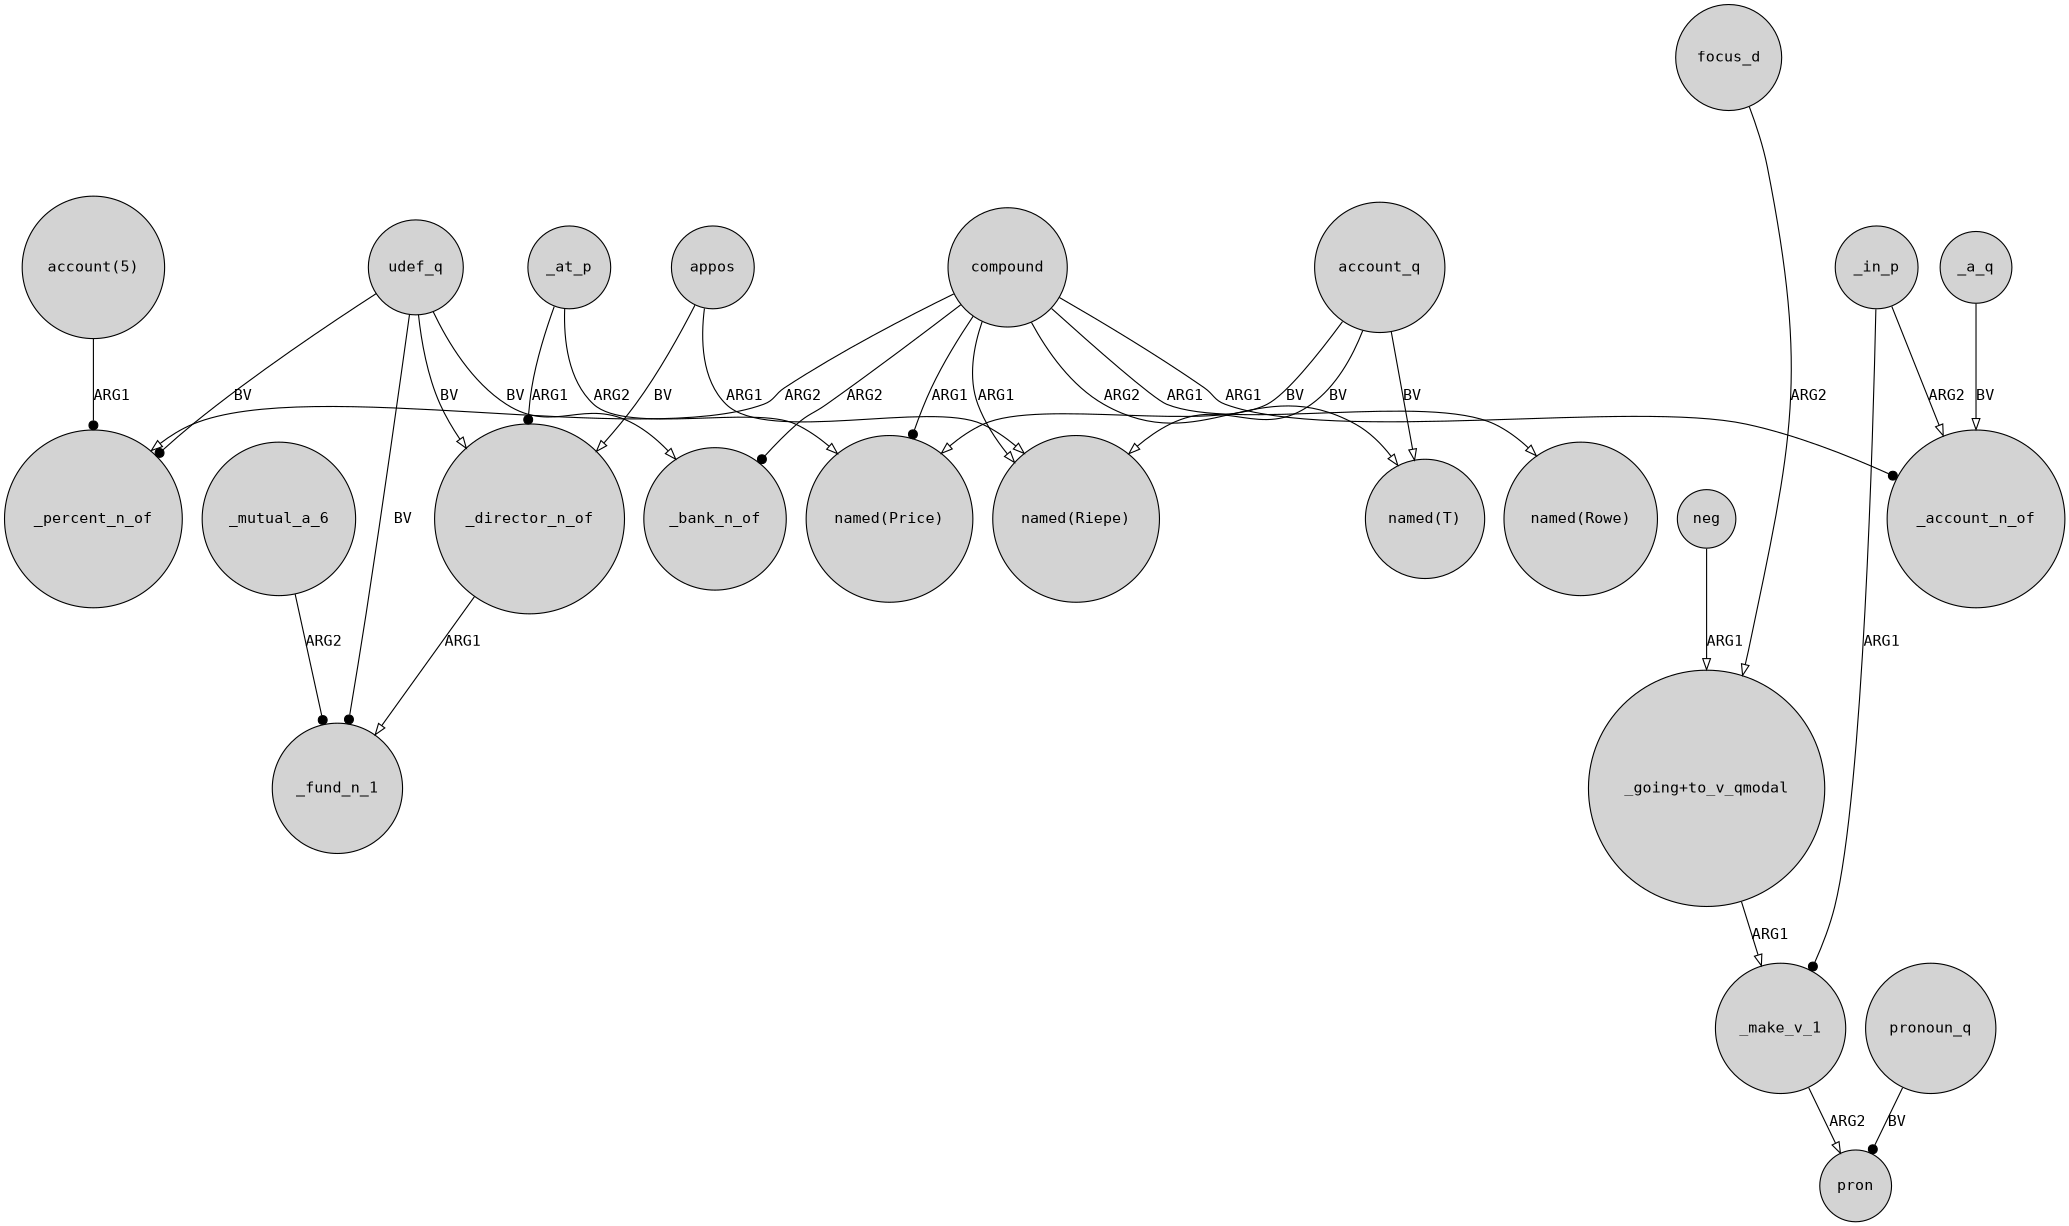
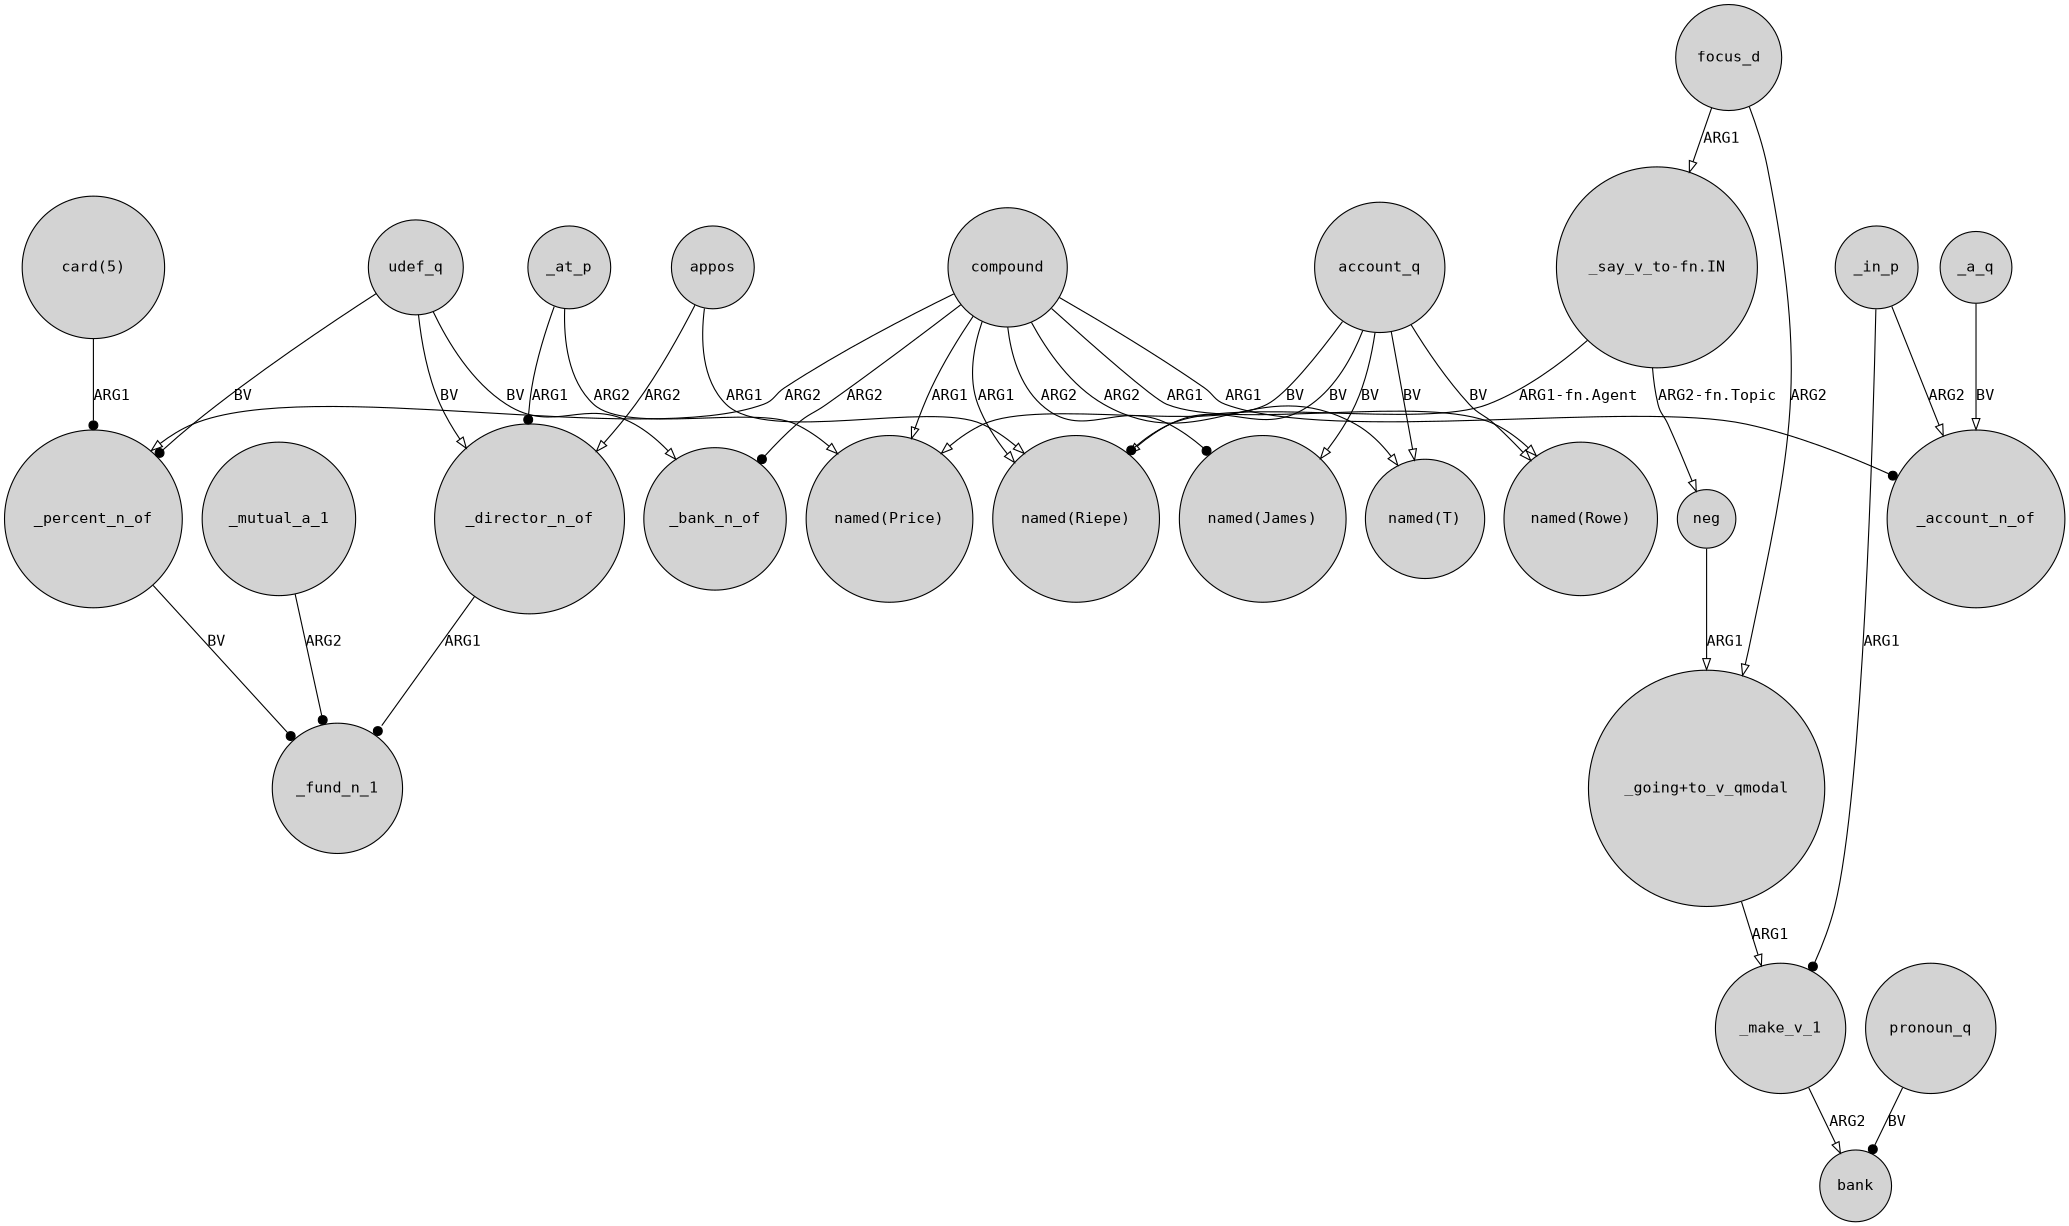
(93, 267) -> (93, 267)
none -> (1657, 267)
(940, 371) -> (940, 371)
none -> (1461, 395)
(663, 396) -> (663, 396)
(381, 515) -> (220, 659)
(279, 519) -> (279, 519)
none -> (1263, 519)
(428, 661) -> (428, 661)
(1856, 1186) -> (1856, 1186)
